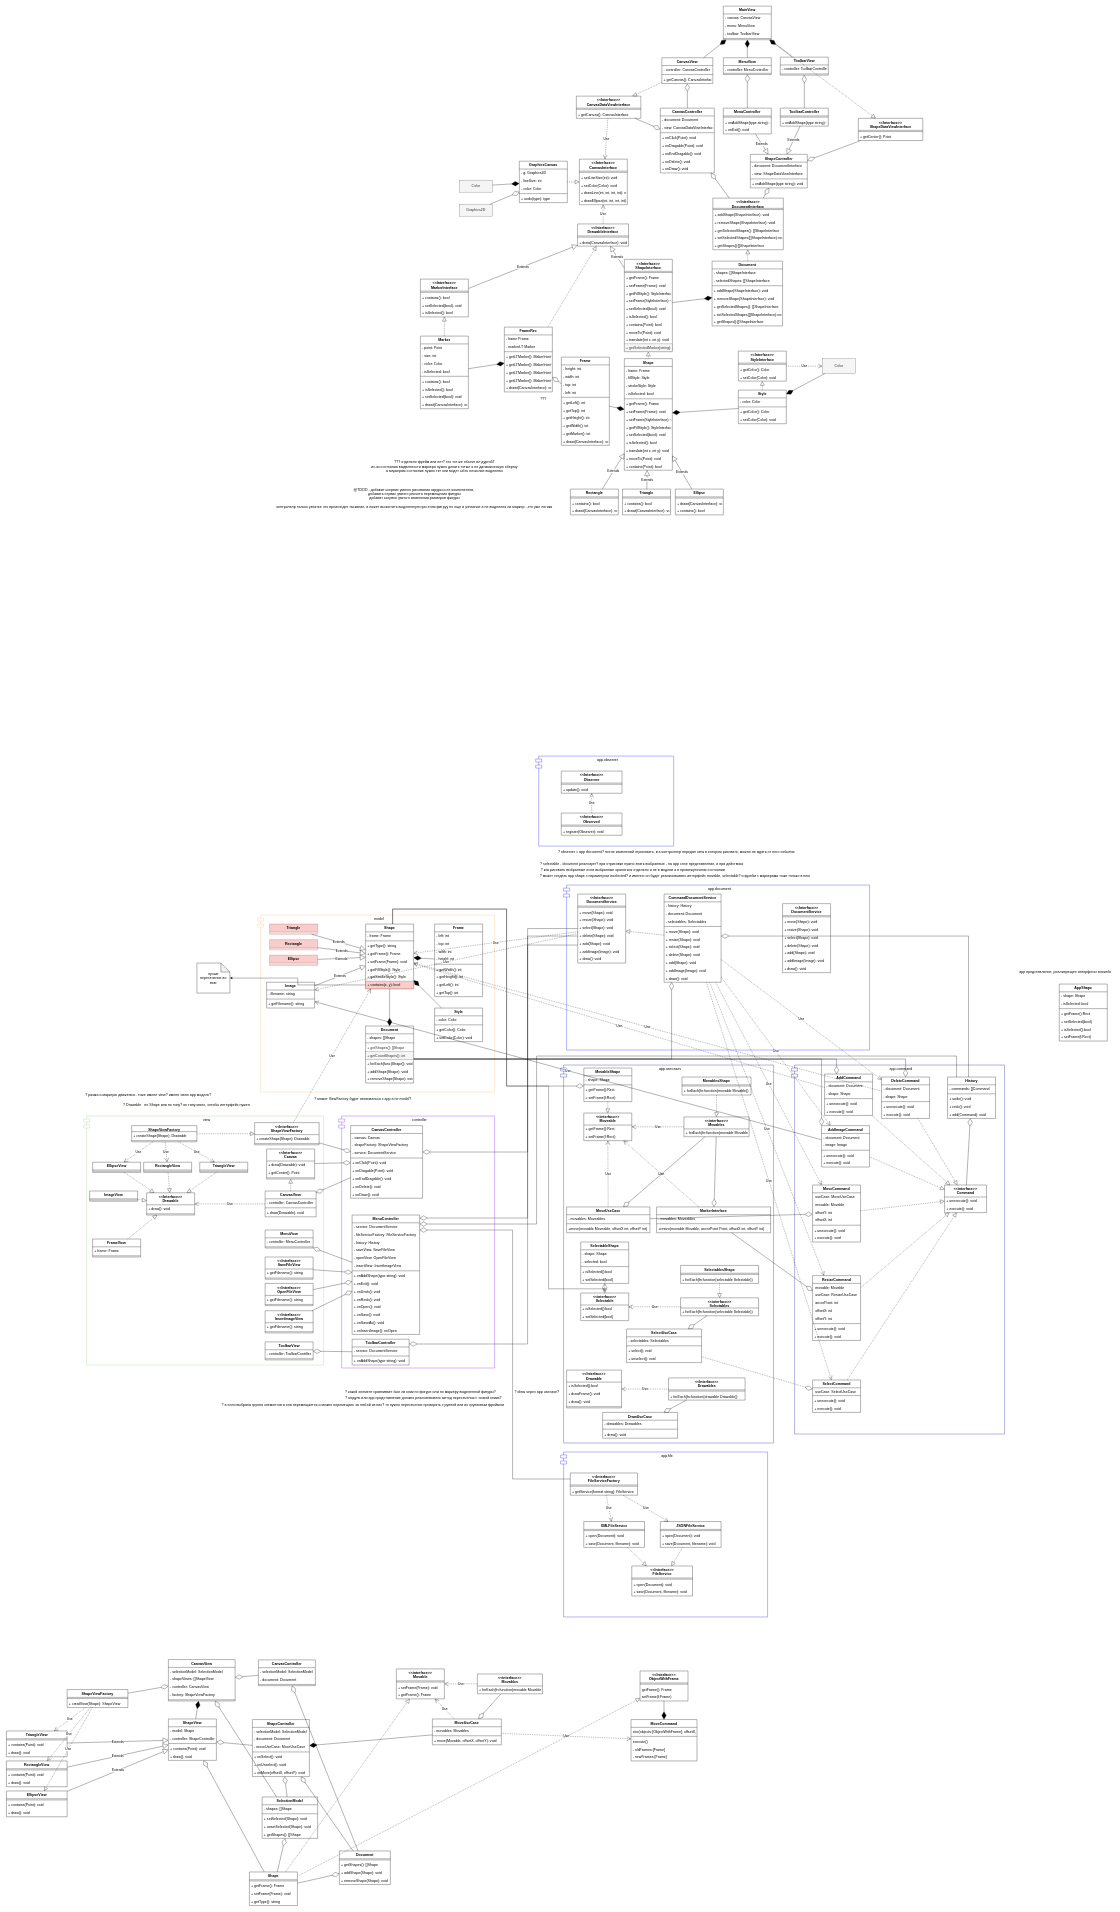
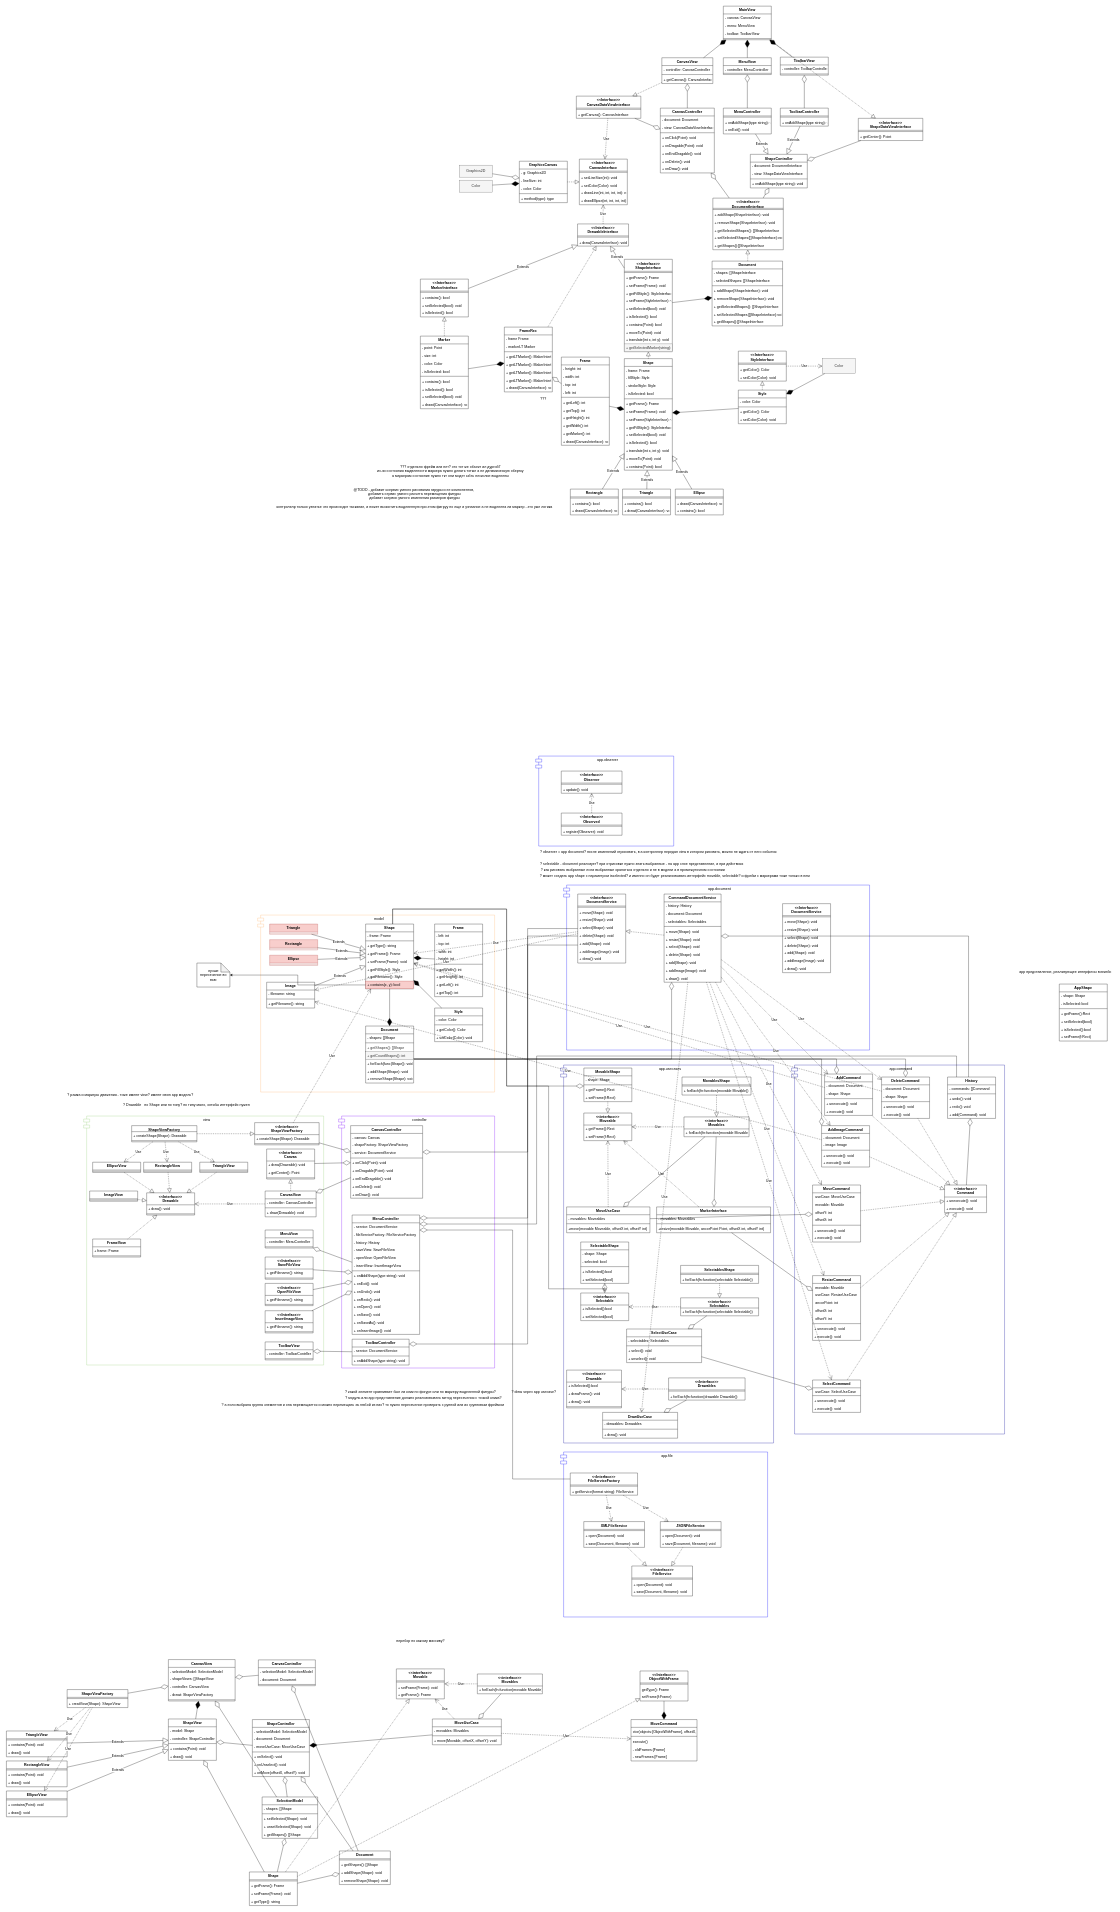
(538, 199) -> (540, 199)
(476, 210) -> (476, 171)
(444, 467) -> (450, 471)
(676, 852) -> (658, 852)
(390, 977) -> (386, 977)
(213, 978) -> (213, 975)
none -> (773, 1020)
(148, 1095) -> (130, 1095)
(362, 1099) -> none
(721, 1113) -> (721, 1113)
none -> (665, 1196)
(377, 1331) -> (375, 1331)
(754, 1372) -> (754, 1372)
(536, 1392) -> (533, 1392)
none -> (420, 1641)
(658, 1690) -> (657, 1690)
(195, 1695) -> (193, 1695)
